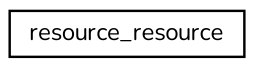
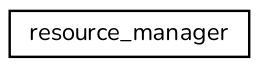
(127, 34) -> (129, 34)
